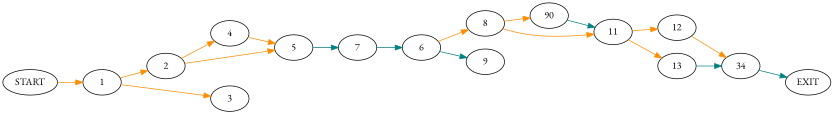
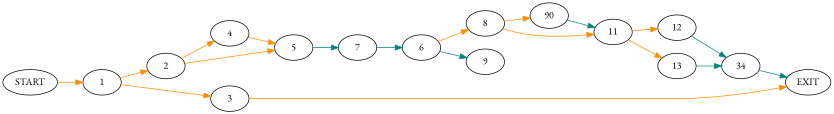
(706, 45) -> (706, 45)
none -> (515, 99)
